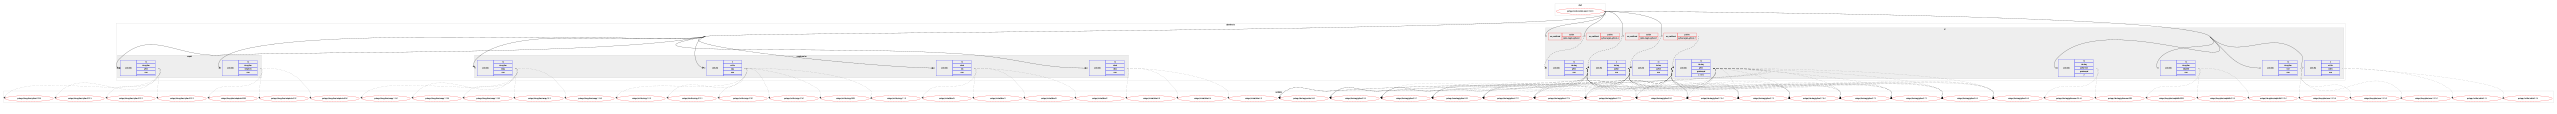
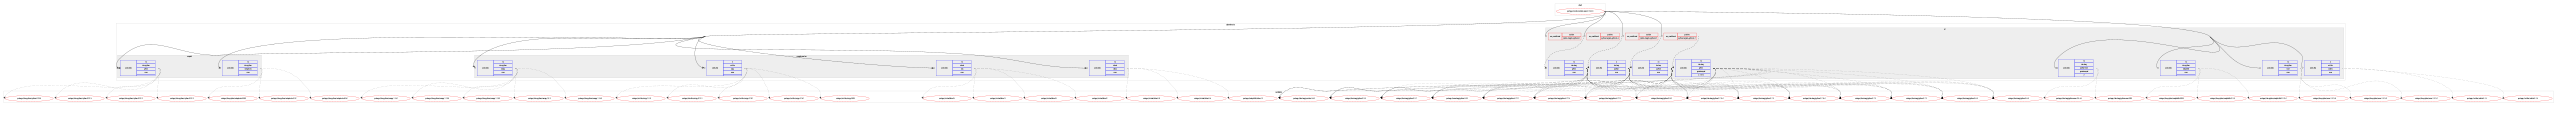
(896, 99) -> none
(1253, 99) -> (1253, 99)
